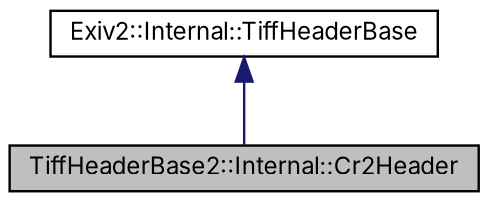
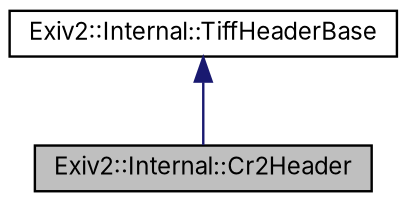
(244, 168) -> (203, 168)
